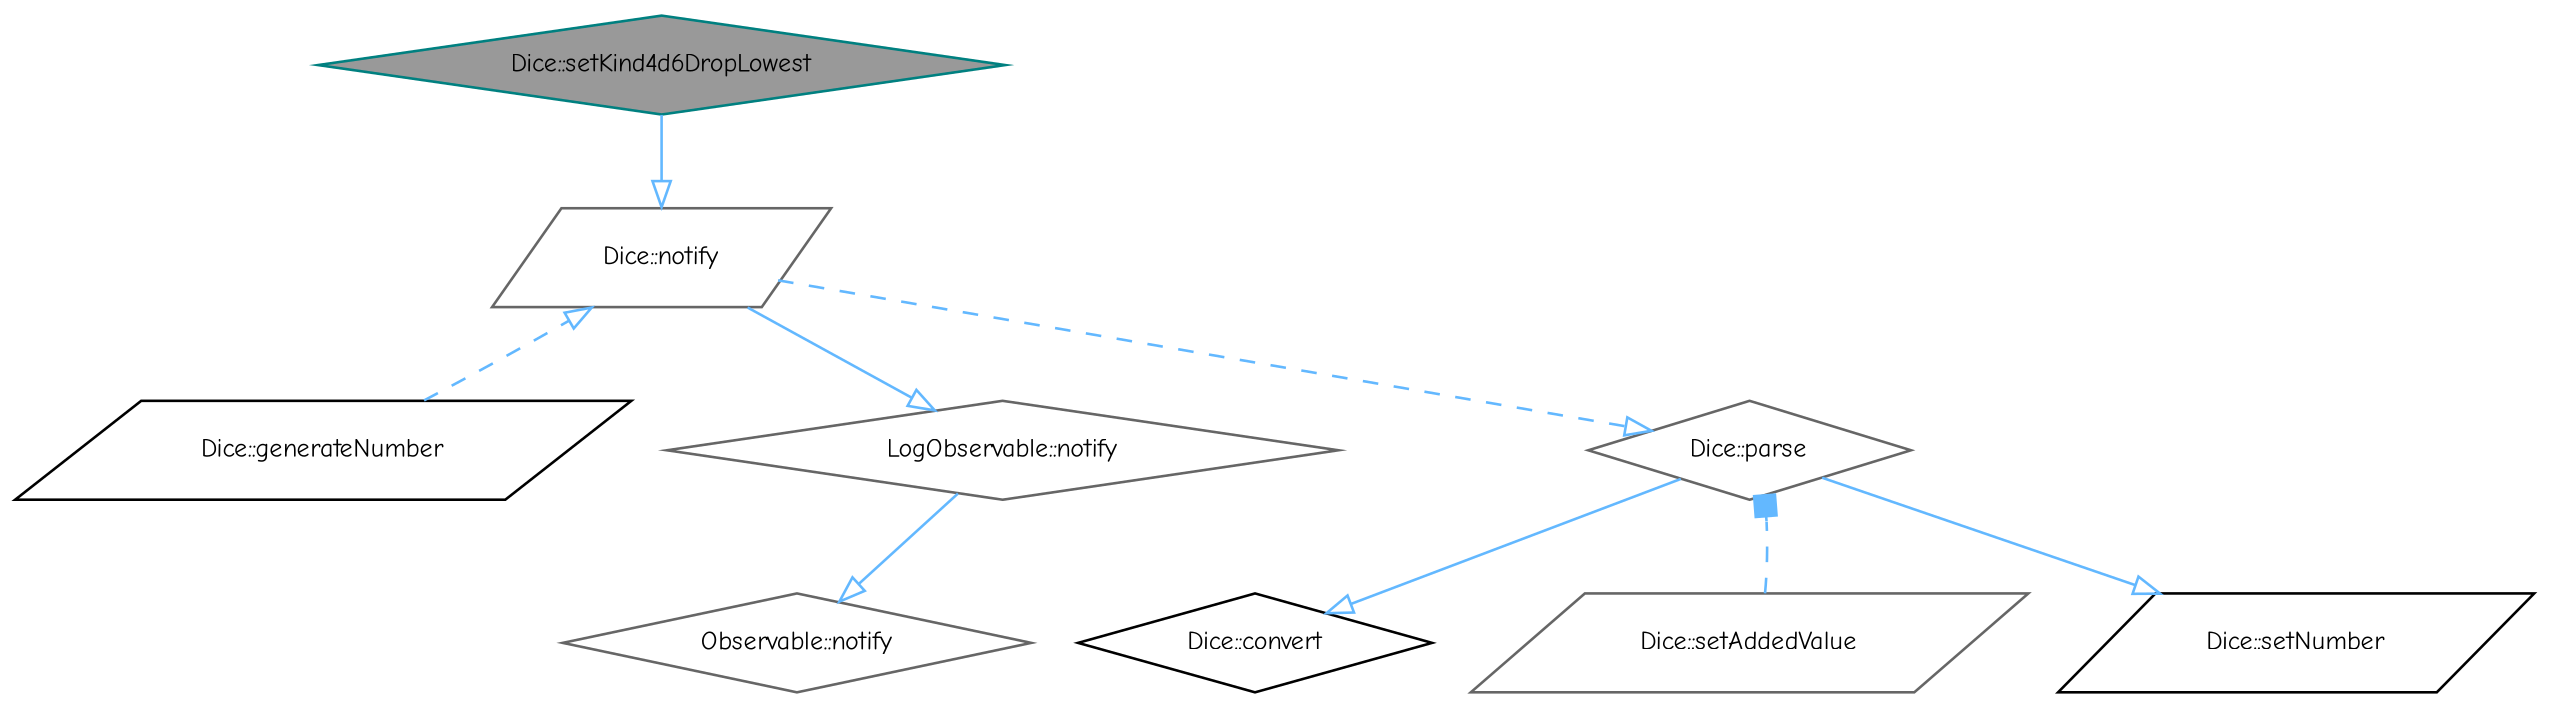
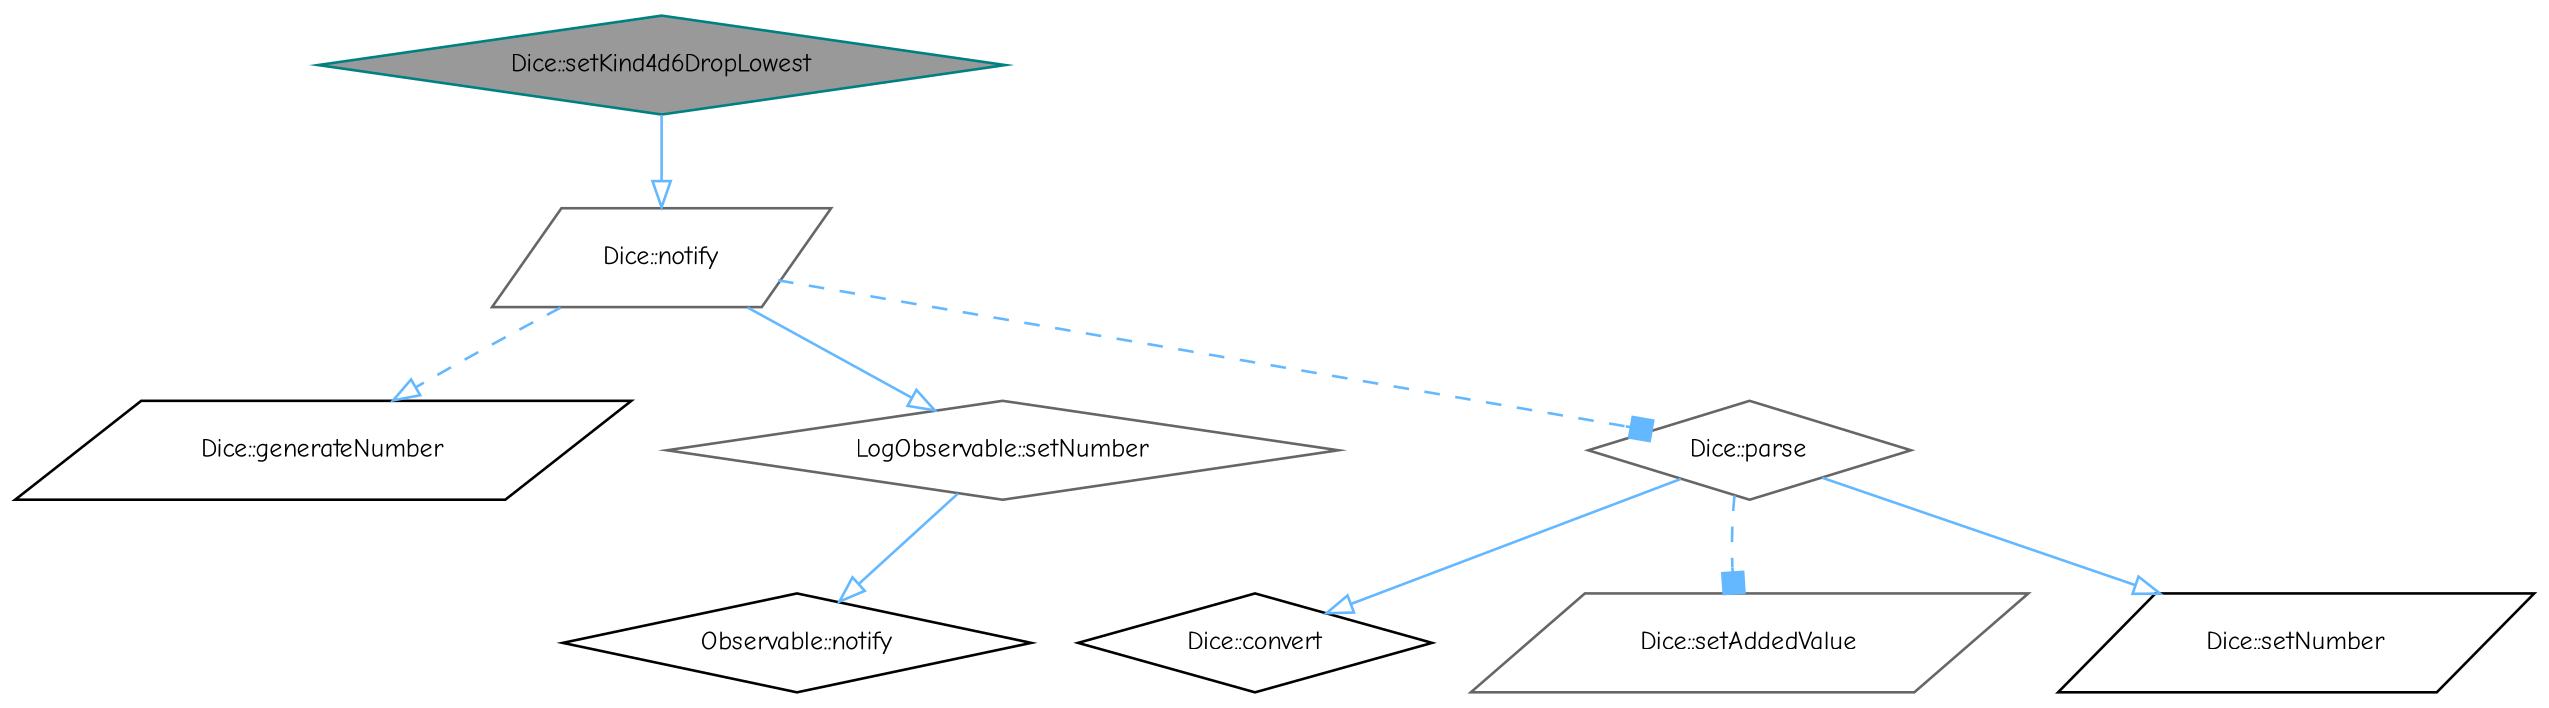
(1202, 353) -> (1202, 353)
(497, 361) -> (488, 347)
(1003, 450) -> (1003, 450)
(1767, 558) -> (1732, 531)
(797, 643) -> (797, 643)
